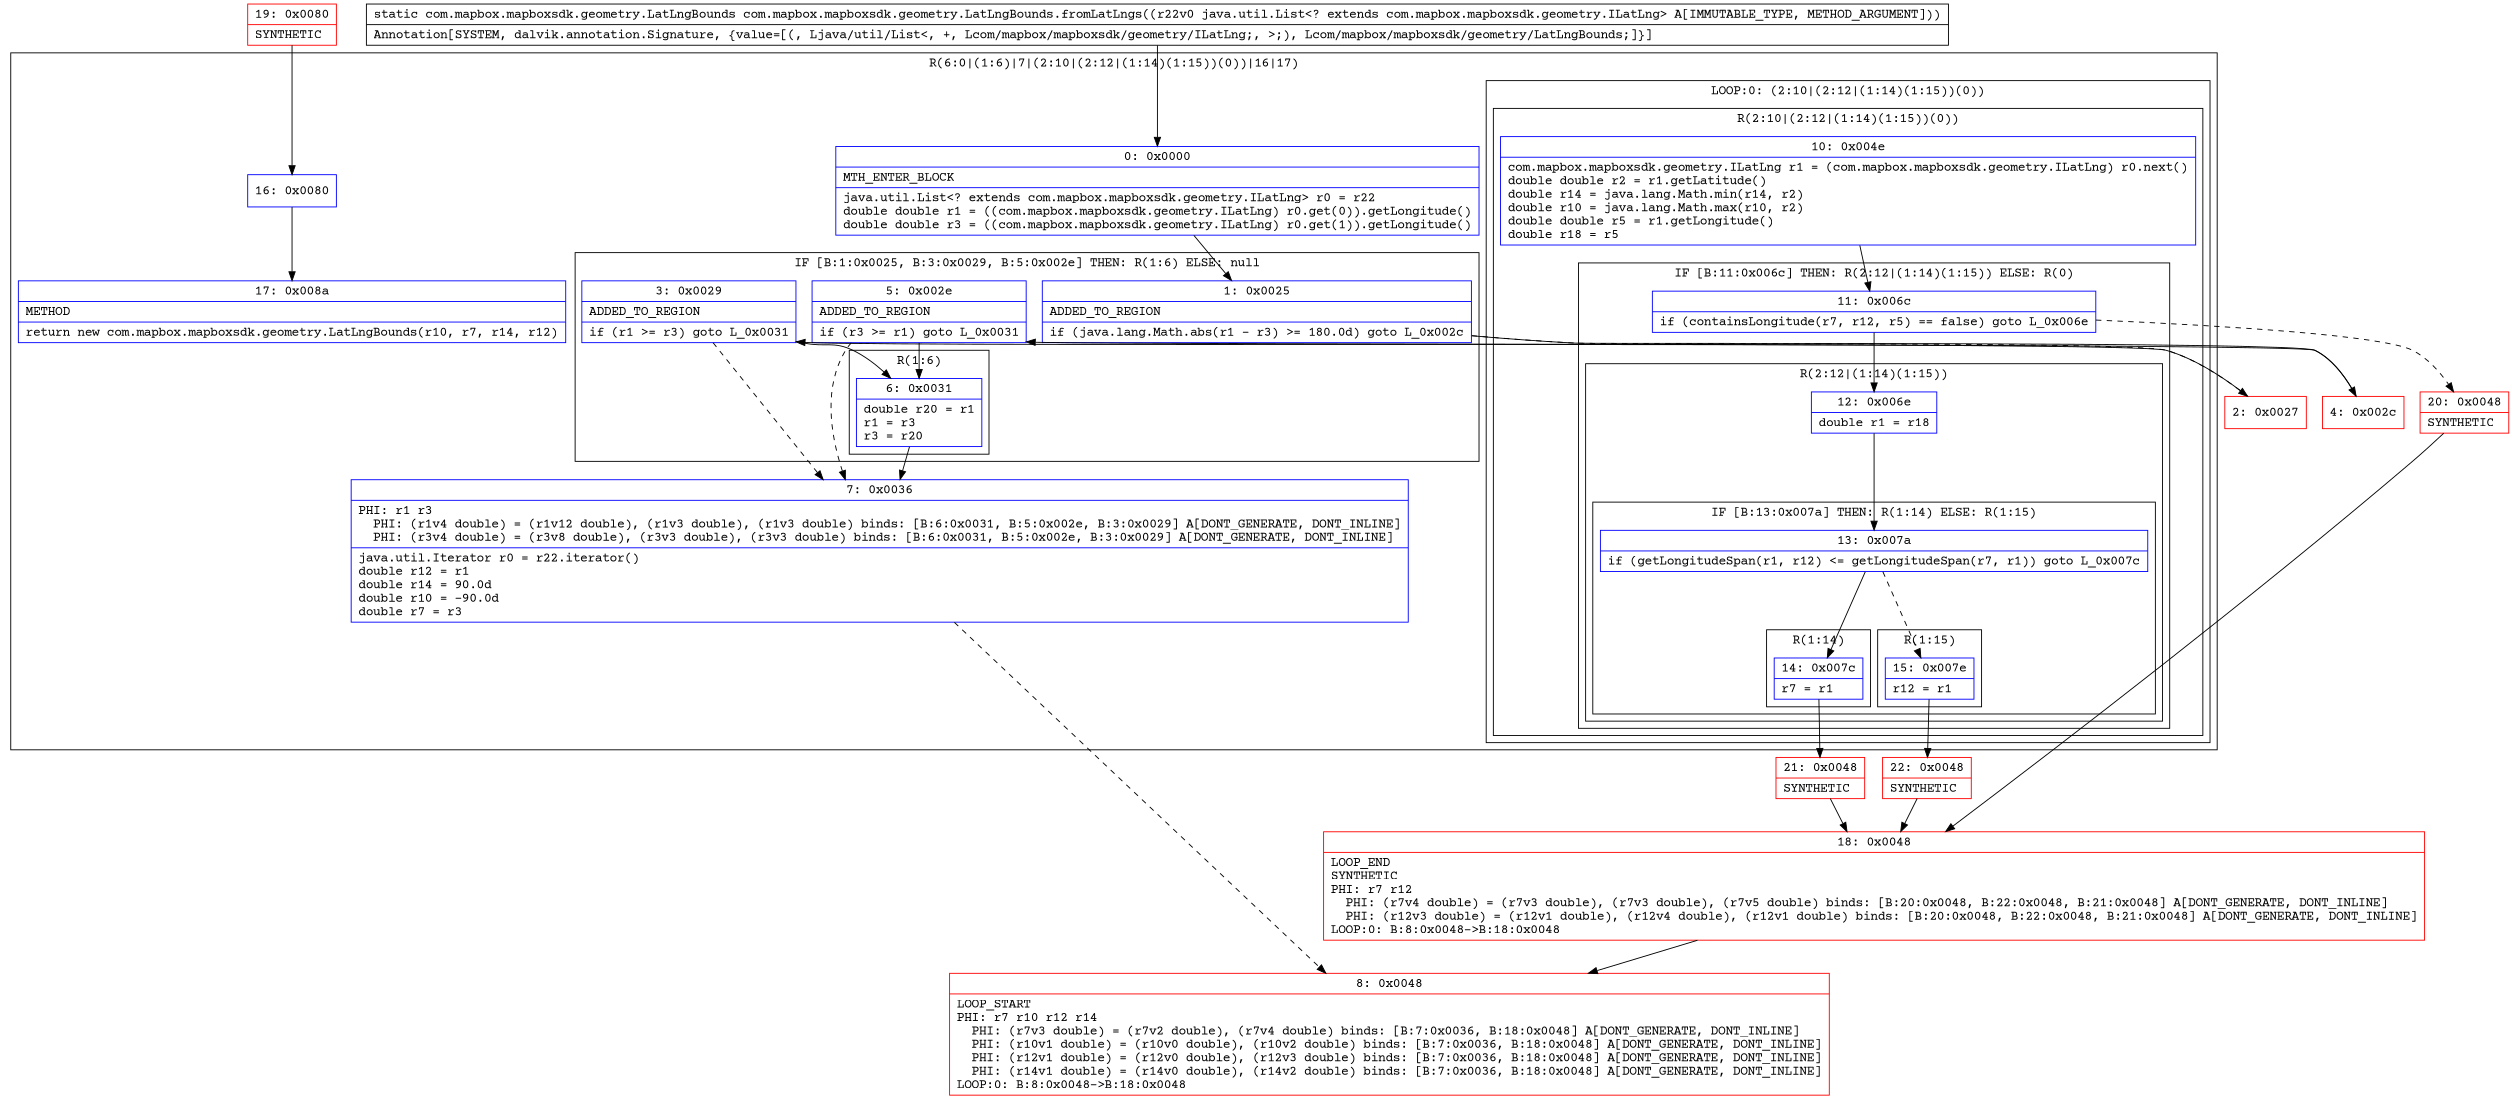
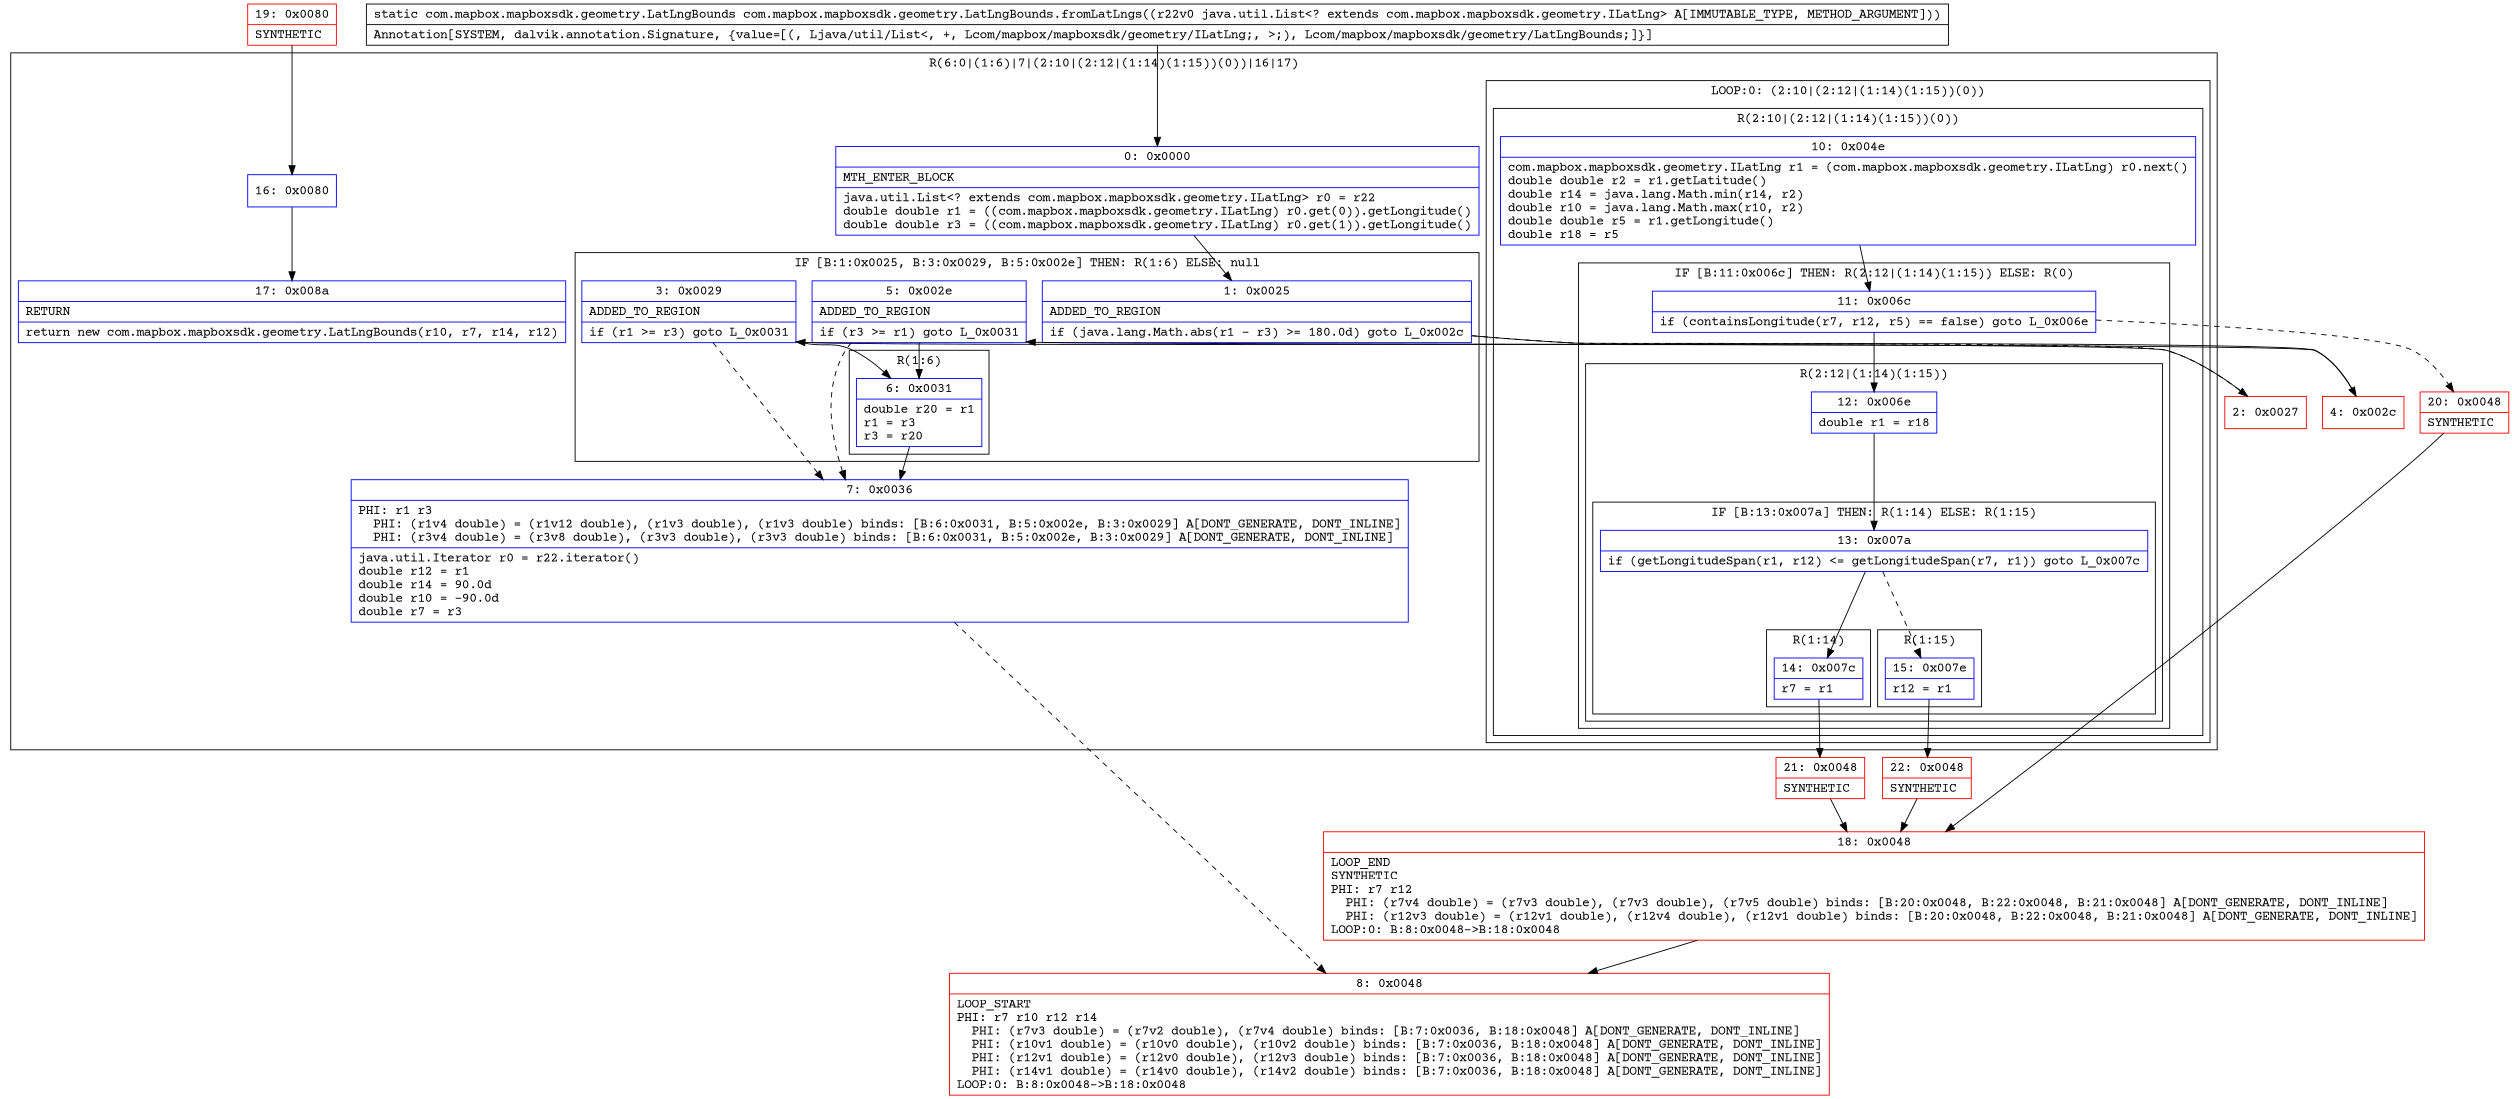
(48, 311) -> (48, 311)
